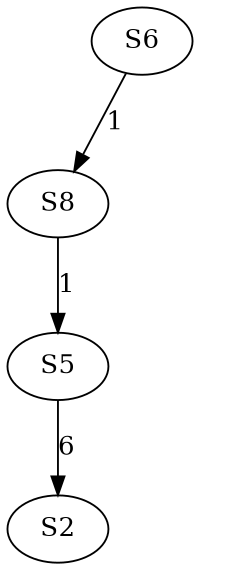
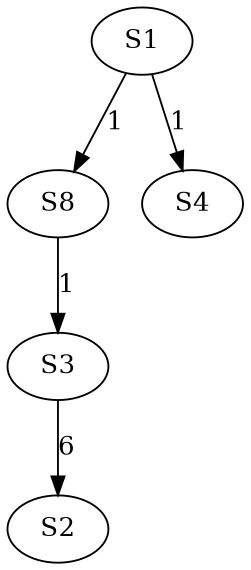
(142, 41) -> (142, 41)
none -> (193, 204)
(58, 366) -> (58, 366)
